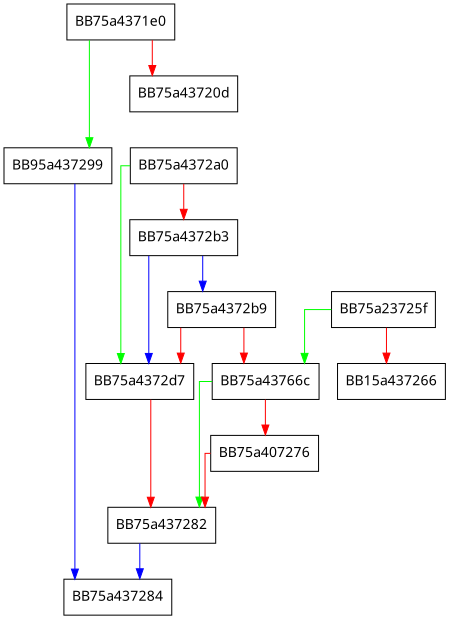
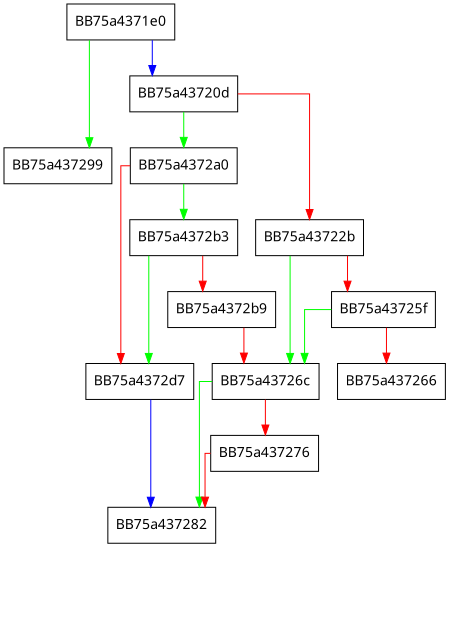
(152, 53) -> (152, 53)
none -> (184, 125)
(58, 166) -> (58, 166)
(184, 197) -> (184, 197)
none -> (310, 238)
(121, 255) -> (121, 255)
(203, 269) -> (203, 269)
(149, 305) -> (149, 305)
(383, 310) -> (383, 310)
(181, 340) -> none
(266, 381) -> (266, 381)
(391, 381) -> (391, 381)
(151, 448) -> (151, 448)
(265, 453) -> (265, 453)
(118, 597) -> none
